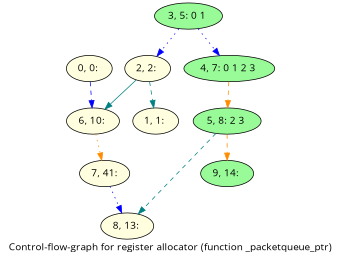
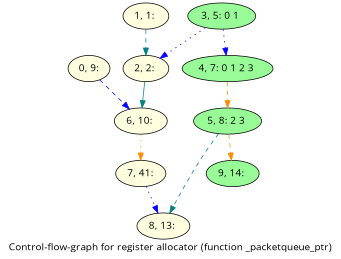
(89, 69) -> (89, 69)
(151, 91) -> (146, 39)
